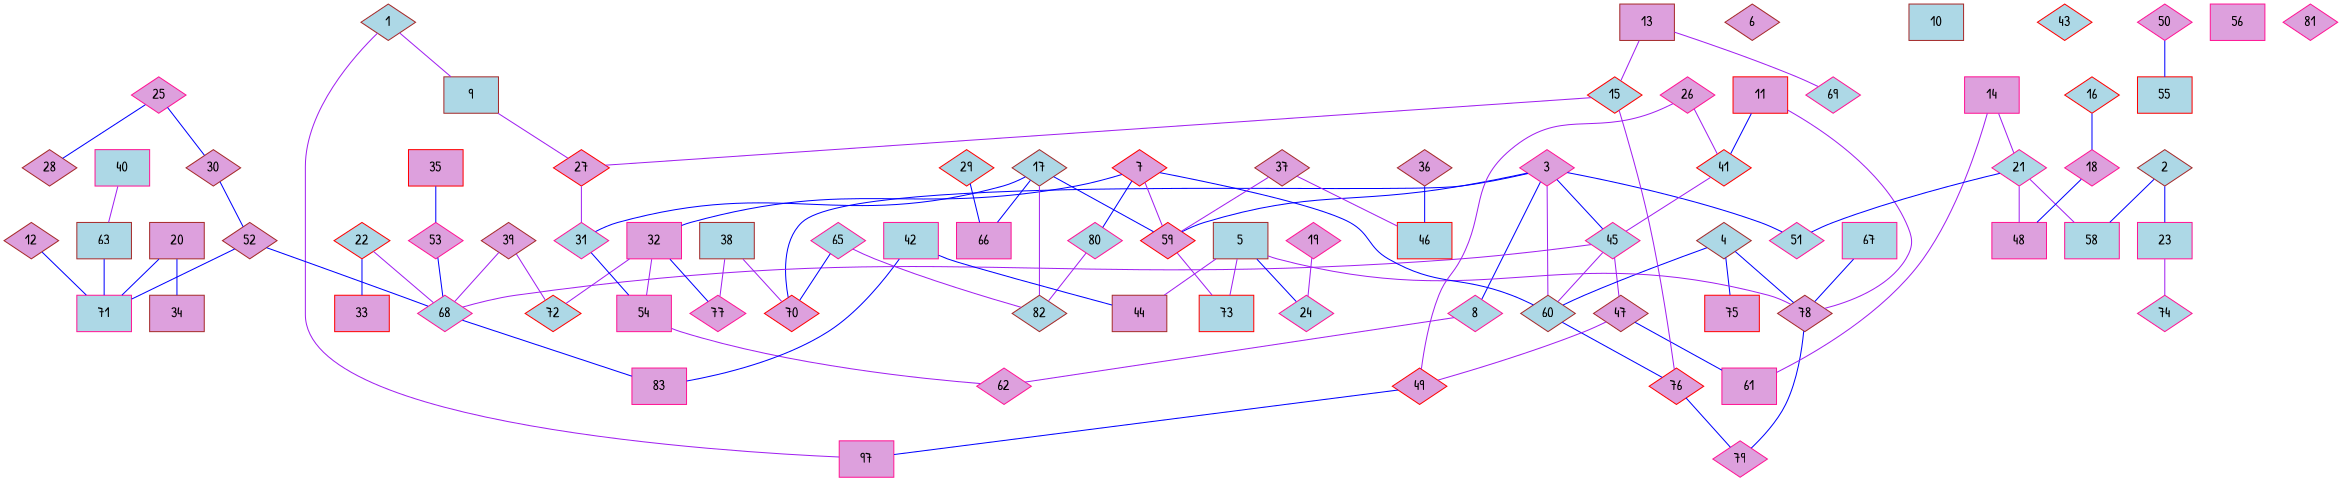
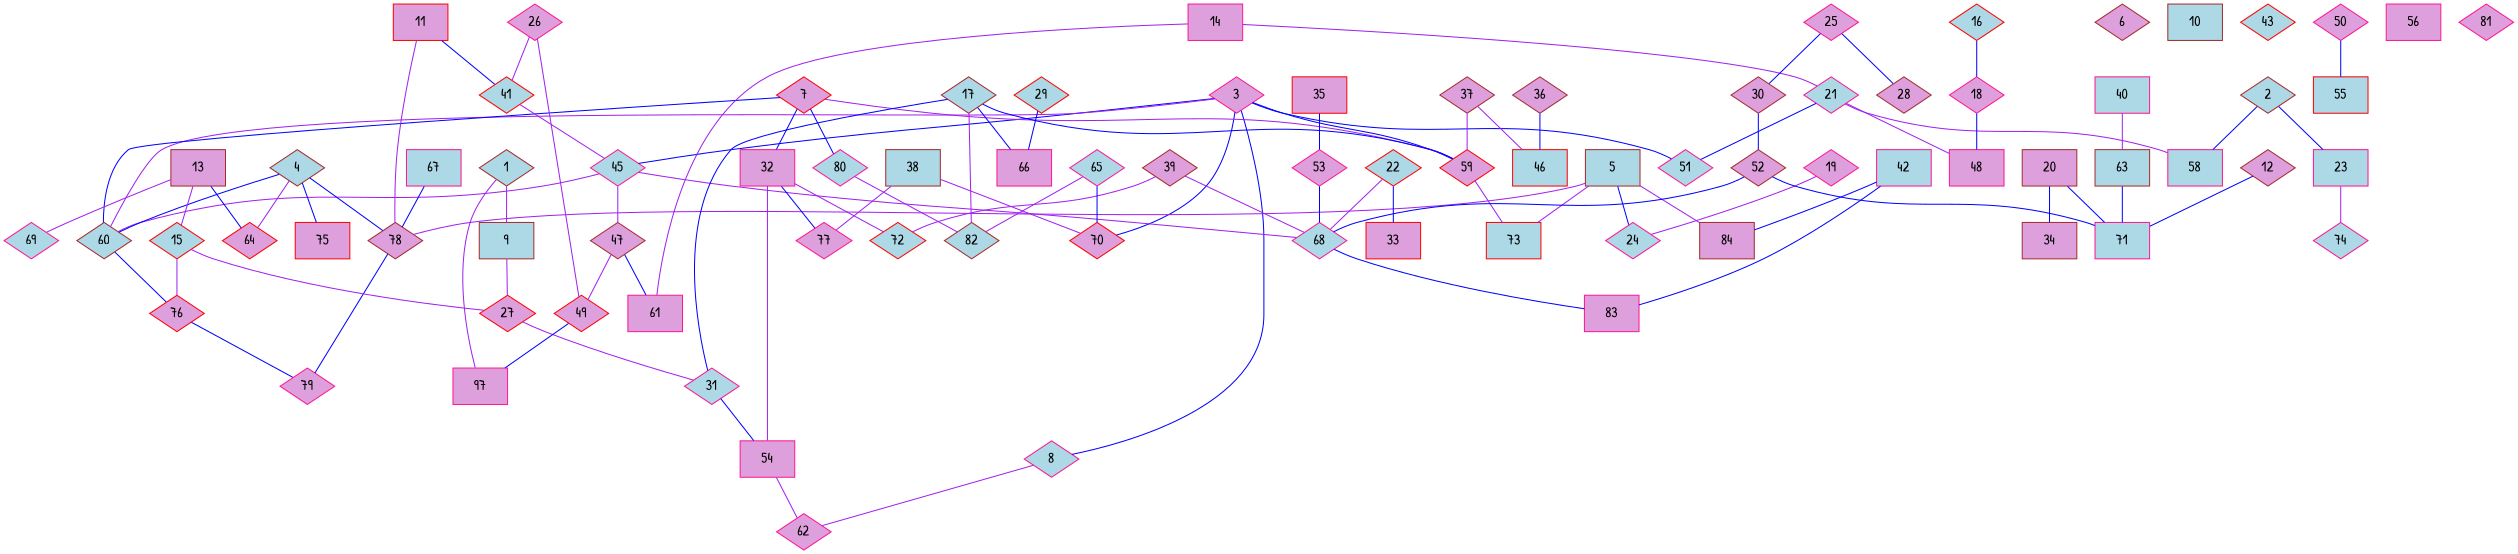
none -> (250, 241)
(1140, 313) -> (1727, 241)
